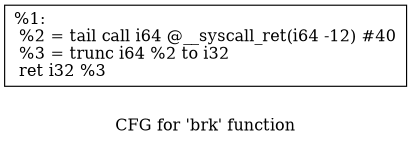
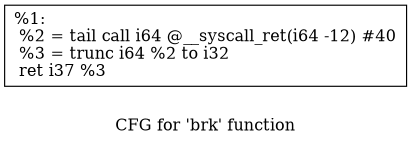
(60, 71) -> (60, 71)
